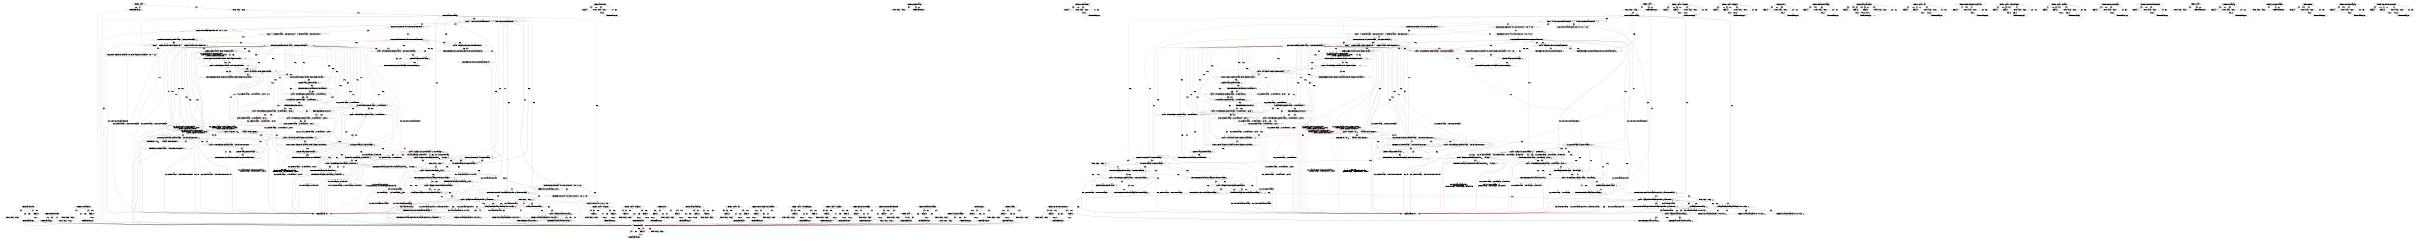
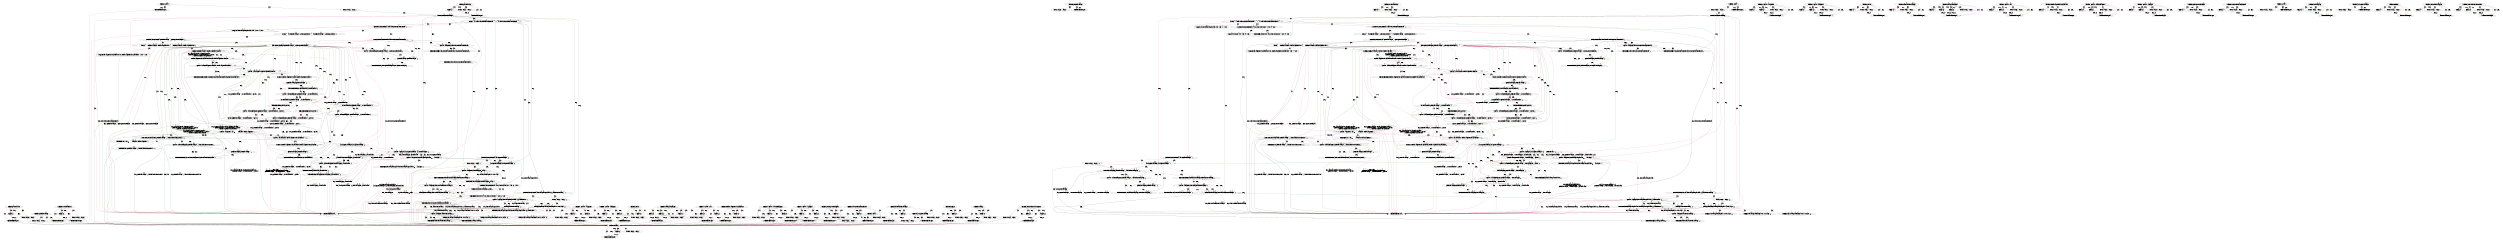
none -> (1239, 34)
(598, 203) -> none
